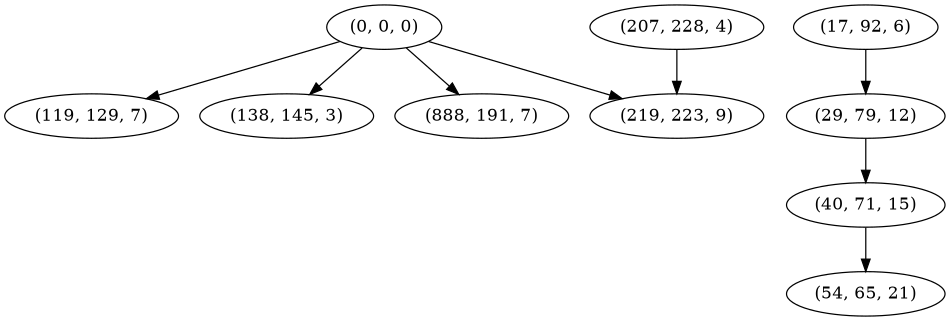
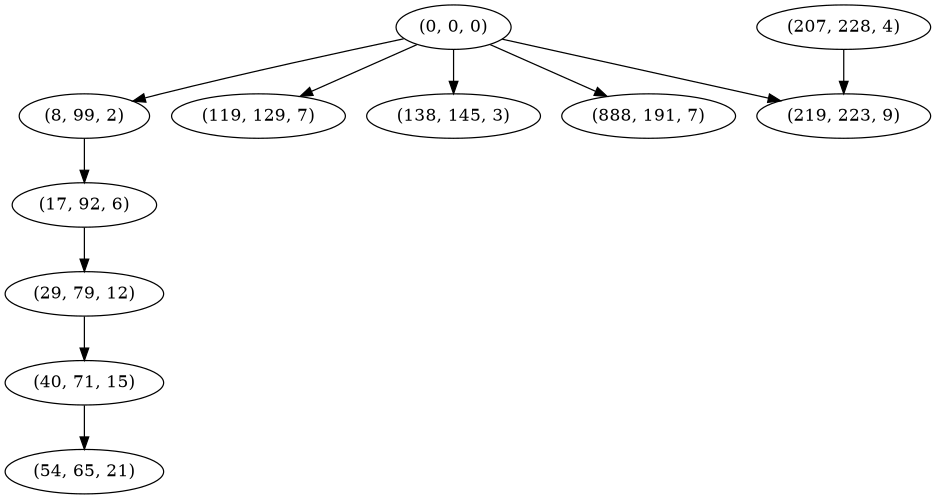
none -> (84, 116)
